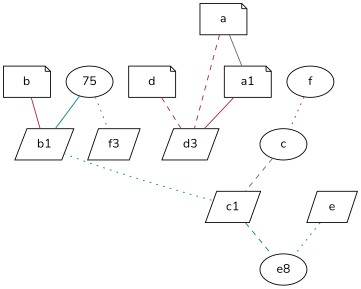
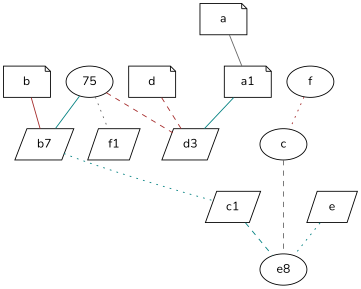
(207, 82) -> (140, 113)
(219, 113) -> (219, 113)
(44, 144) -> (44, 144)
(114, 144) -> (114, 144)
(259, 175) -> (283, 207)
